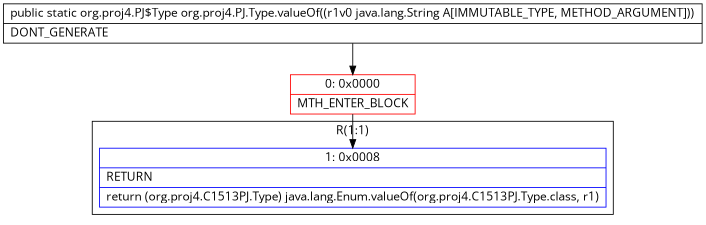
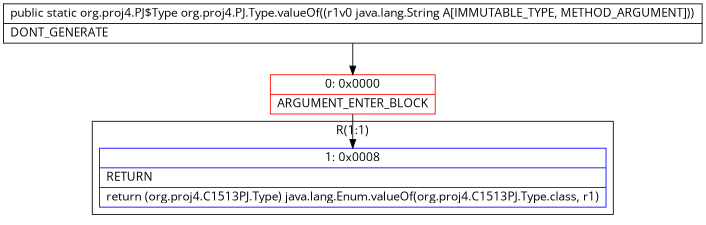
(353, 104) -> (353, 104)
